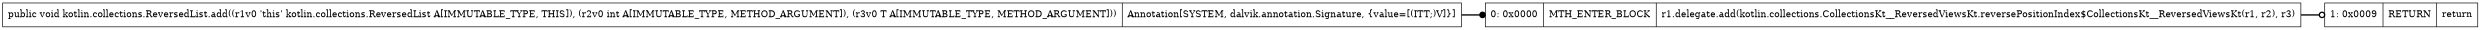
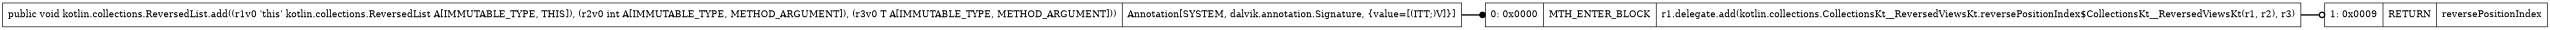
(2457, 15) -> (2492, 15)
